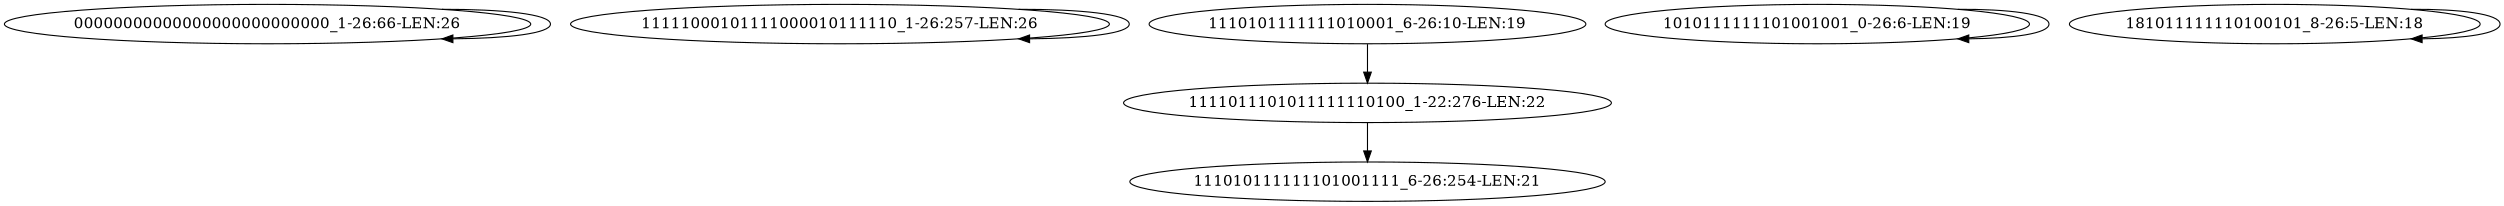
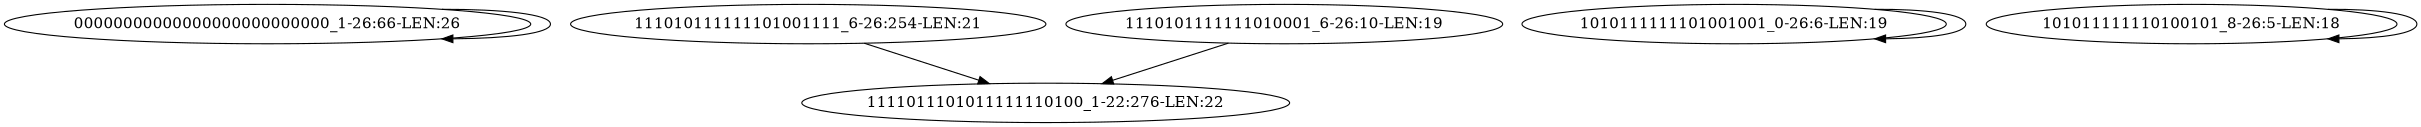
(840, 24) -> none
(2275, 24) -> (2192, 24)
(1368, 137) -> (922, 62)
